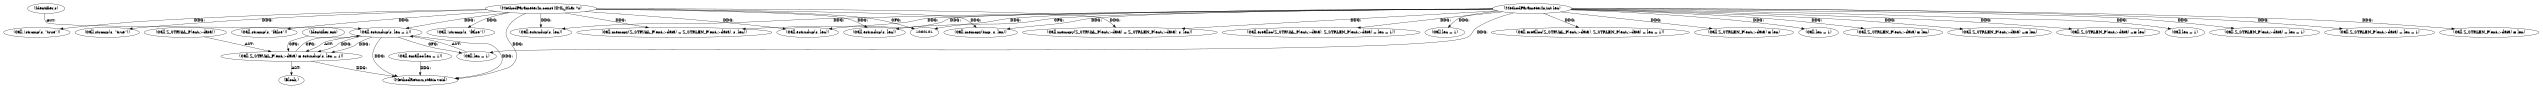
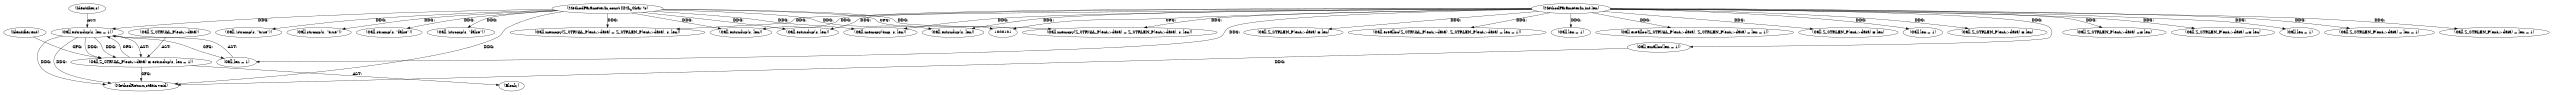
none -> (2014, 20)
(362, 68) -> (147, 74)
